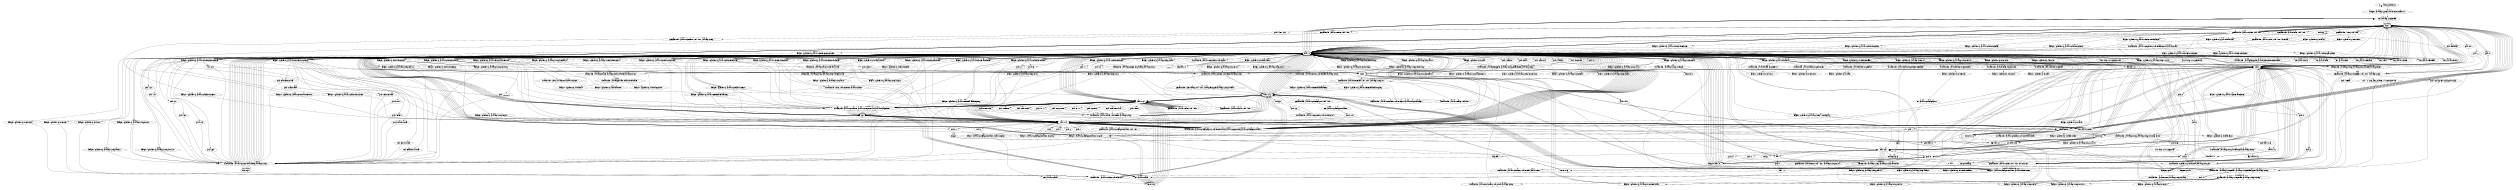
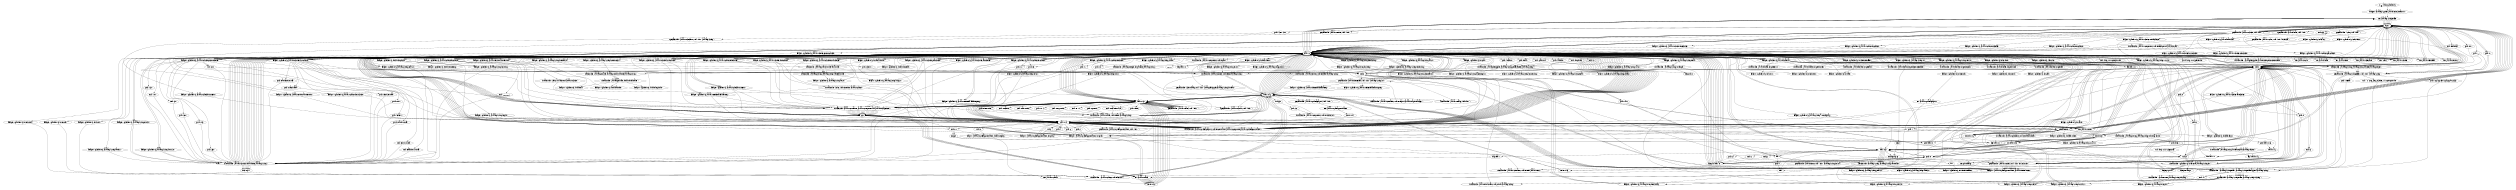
(2185, 171) -> (2186, 171)
